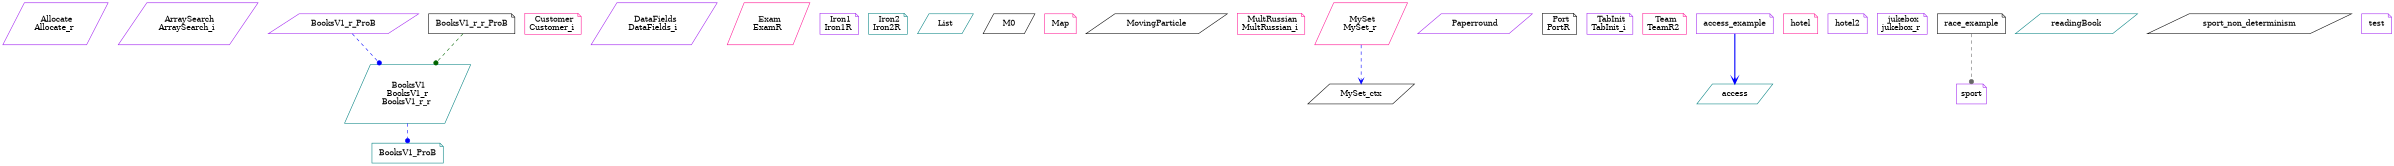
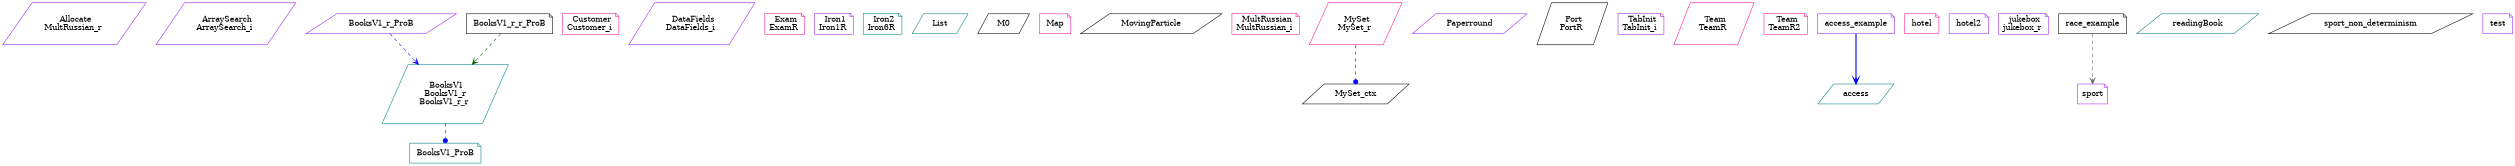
(55, 24) -> (74, 24)
(769, 24) -> (785, 24)
(888, 24) -> (883, 24)
(1560, 24) -> (1572, 24)
none -> (1714, 24)
(365, 47) -> (402, 47)
(450, 47) -> (488, 47)
(1971, 57) -> (2093, 56)
(1361, 62) -> (1356, 62)
